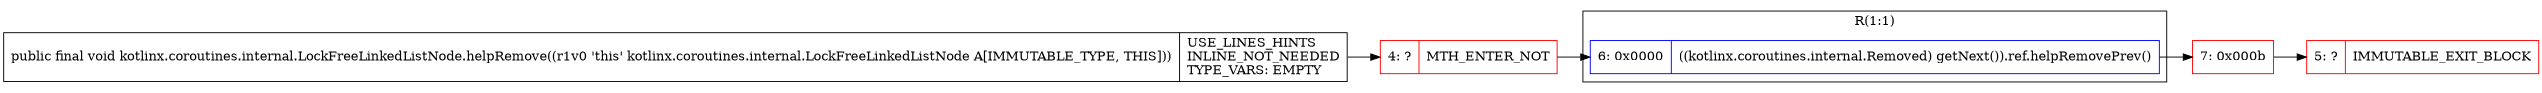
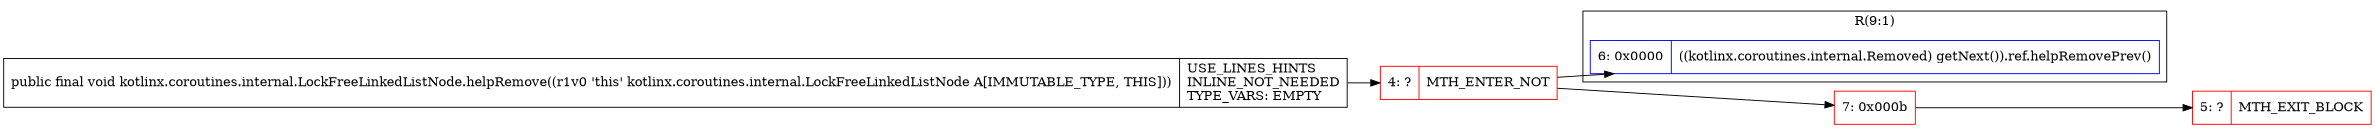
(1875, 22) -> (1875, 22)
(2173, 57) -> (1691, 96)
(2442, 57) -> (2301, 107)
